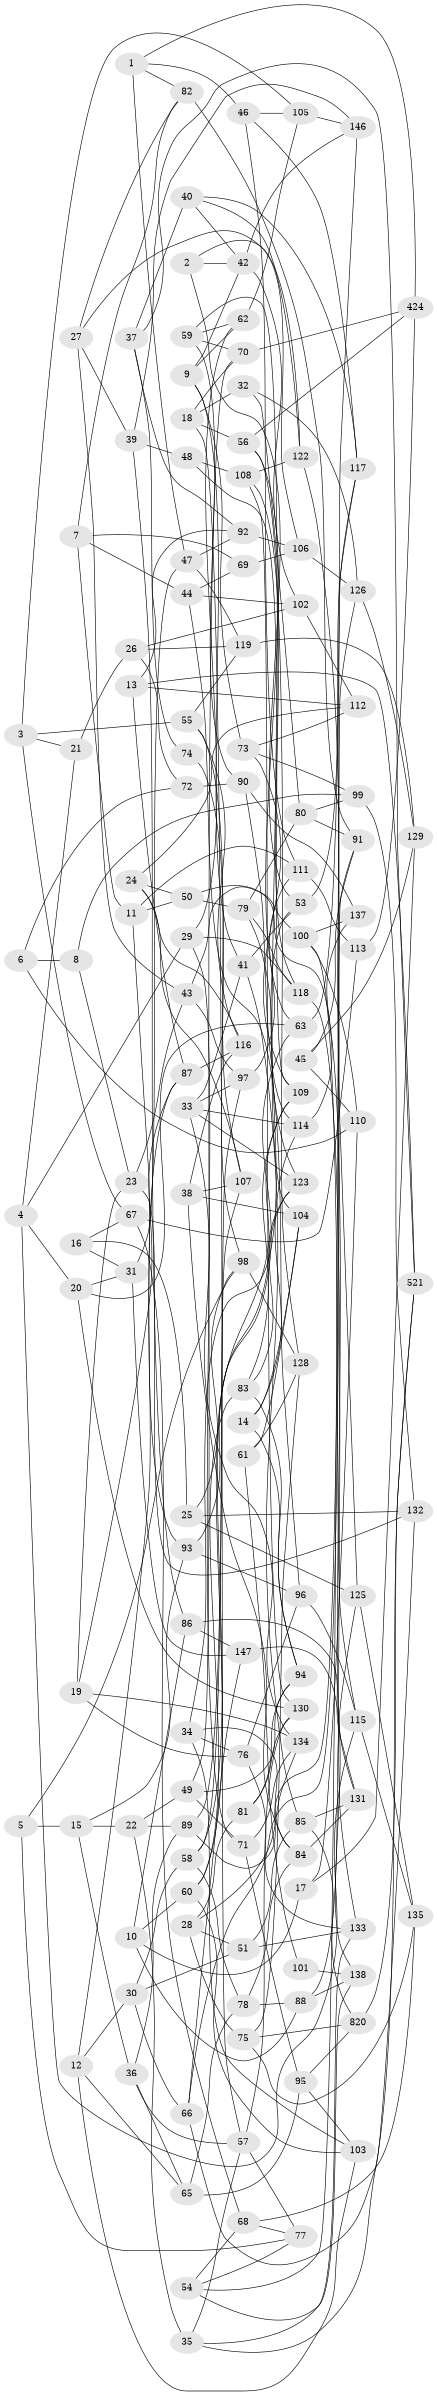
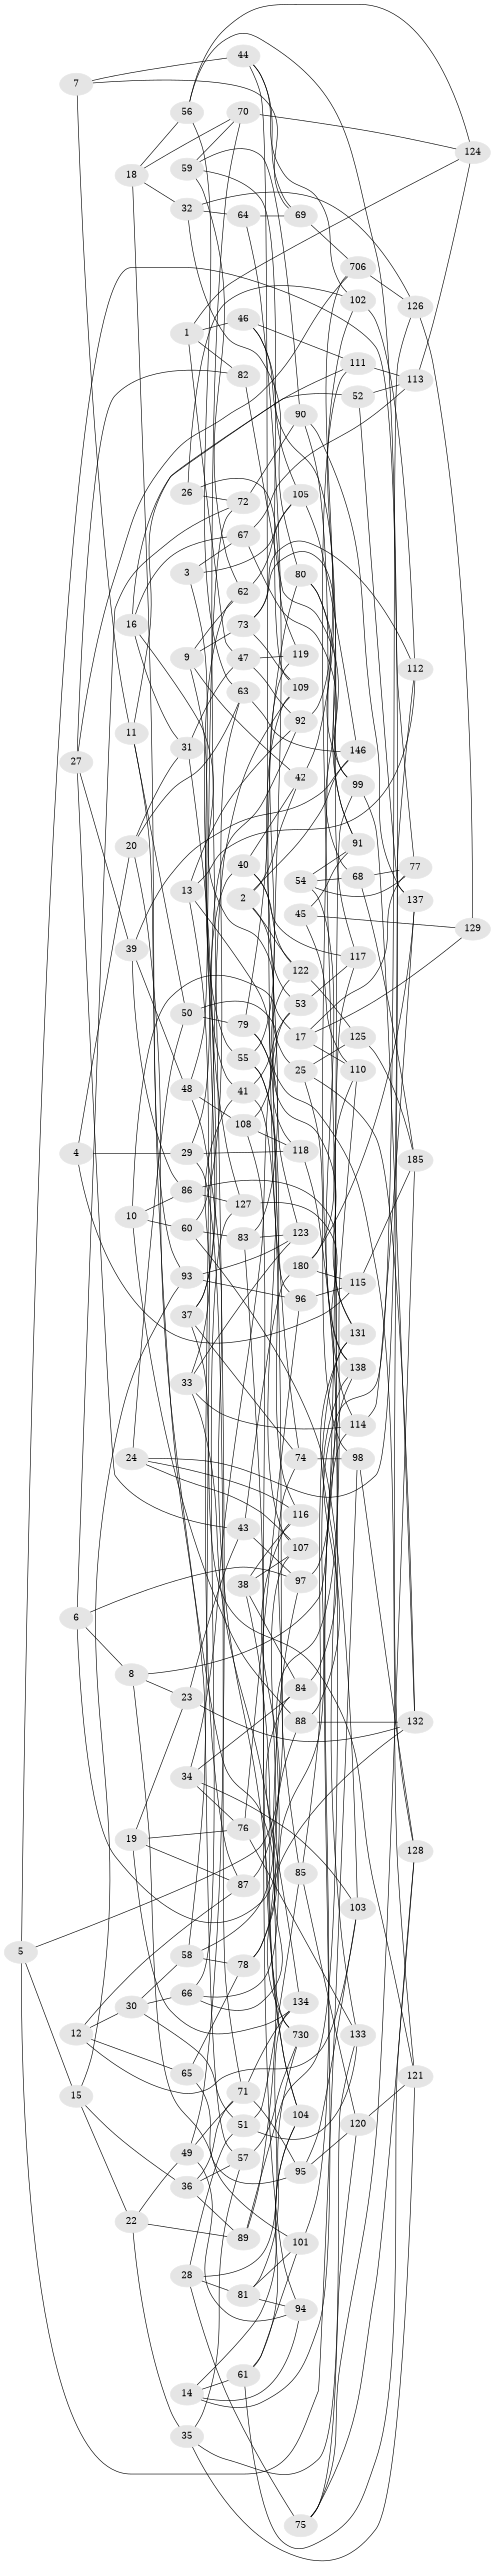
(277, 188) -> (306, 834)
none -> (243, 216)
(415, 308) -> (473, 153)
(118, 310) -> none
none -> (358, 397)
(301, 549) -> (358, 268)
(378, 663) -> none
(76, 749) -> none
none -> (209, 794)
(301, 937) -> (301, 1267)
(215, 1093) -> (186, 1578)
(415, 1283) -> (415, 2077)
(243, 1653) -> (243, 1205)
(301, 1709) -> (301, 2036)
(337, 1802) -> (358, 1722)
none -> (252, 1853)
(415, 1916) -> (415, 1160)
none -> (157, 2014)
(358, 2023) -> (358, 2125)
(159, 2134) -> (215, 2140)
(272, 2189) -> (378, 970)
none -> (270, 2271)
none -> (216, 2385)
